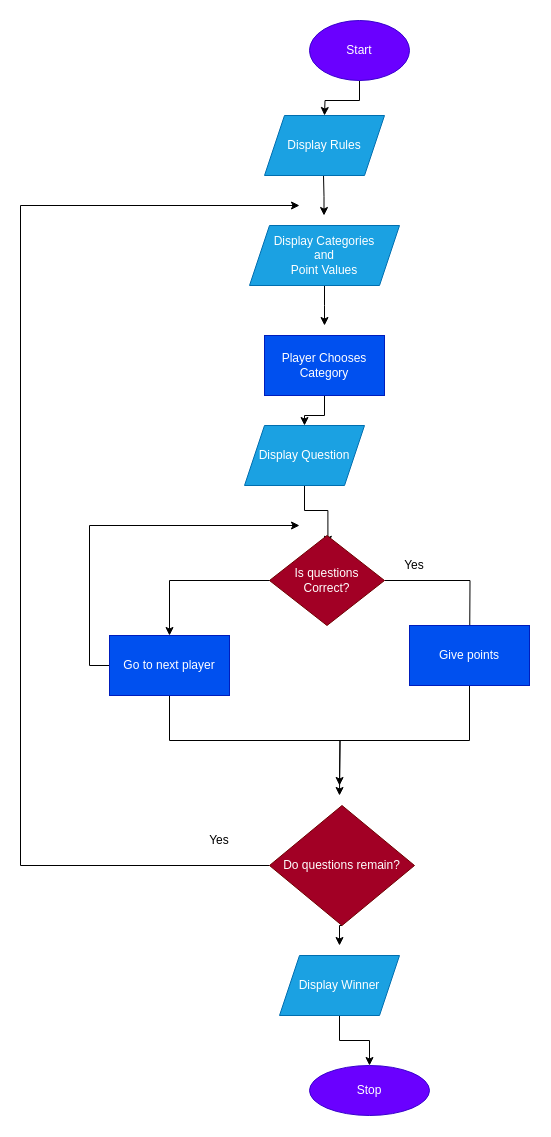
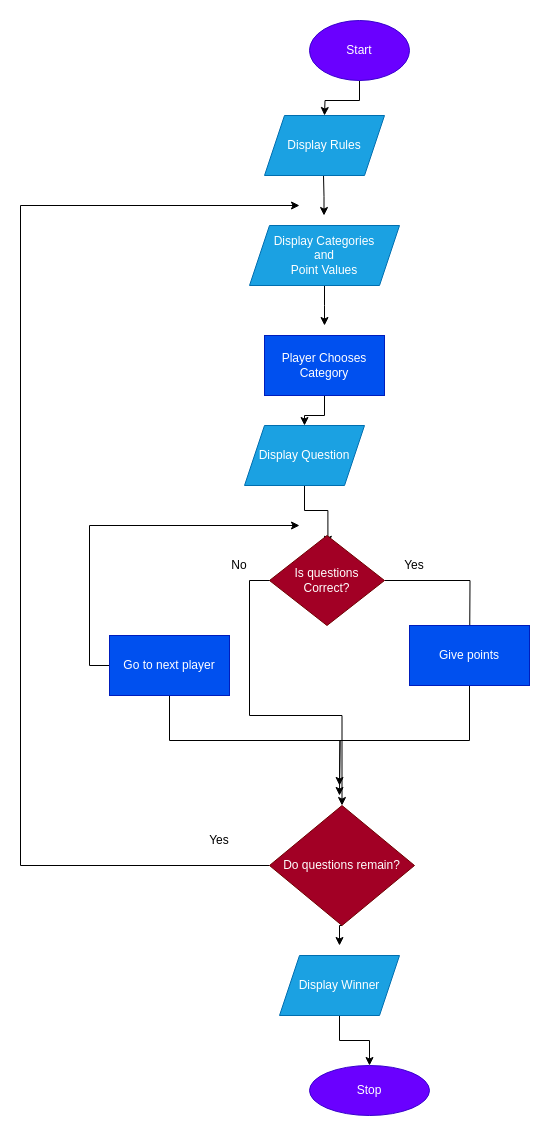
none -> (240, 566)
(187, 581) -> (269, 716)
